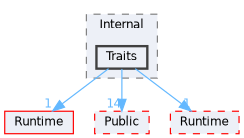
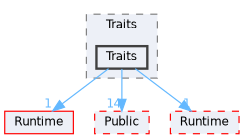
(122, 25) -> (122, 25)
